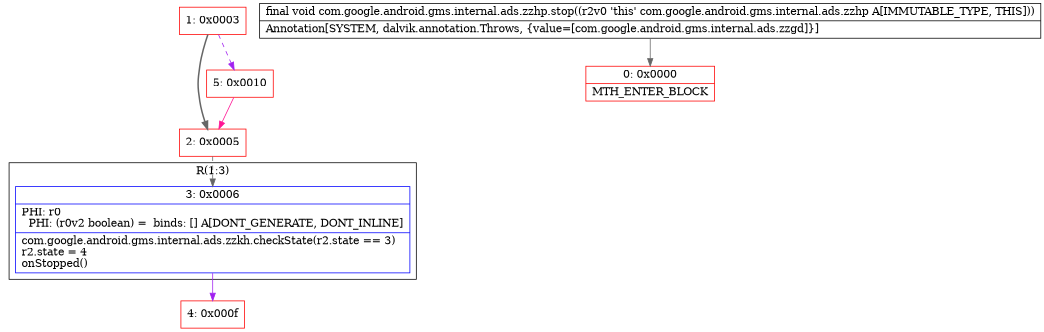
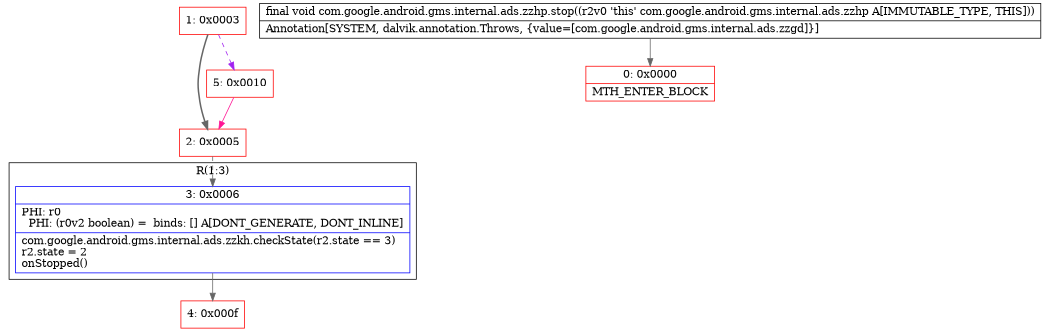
(54, 252) -> (54, 252)
(213, 284) -> (213, 284)
